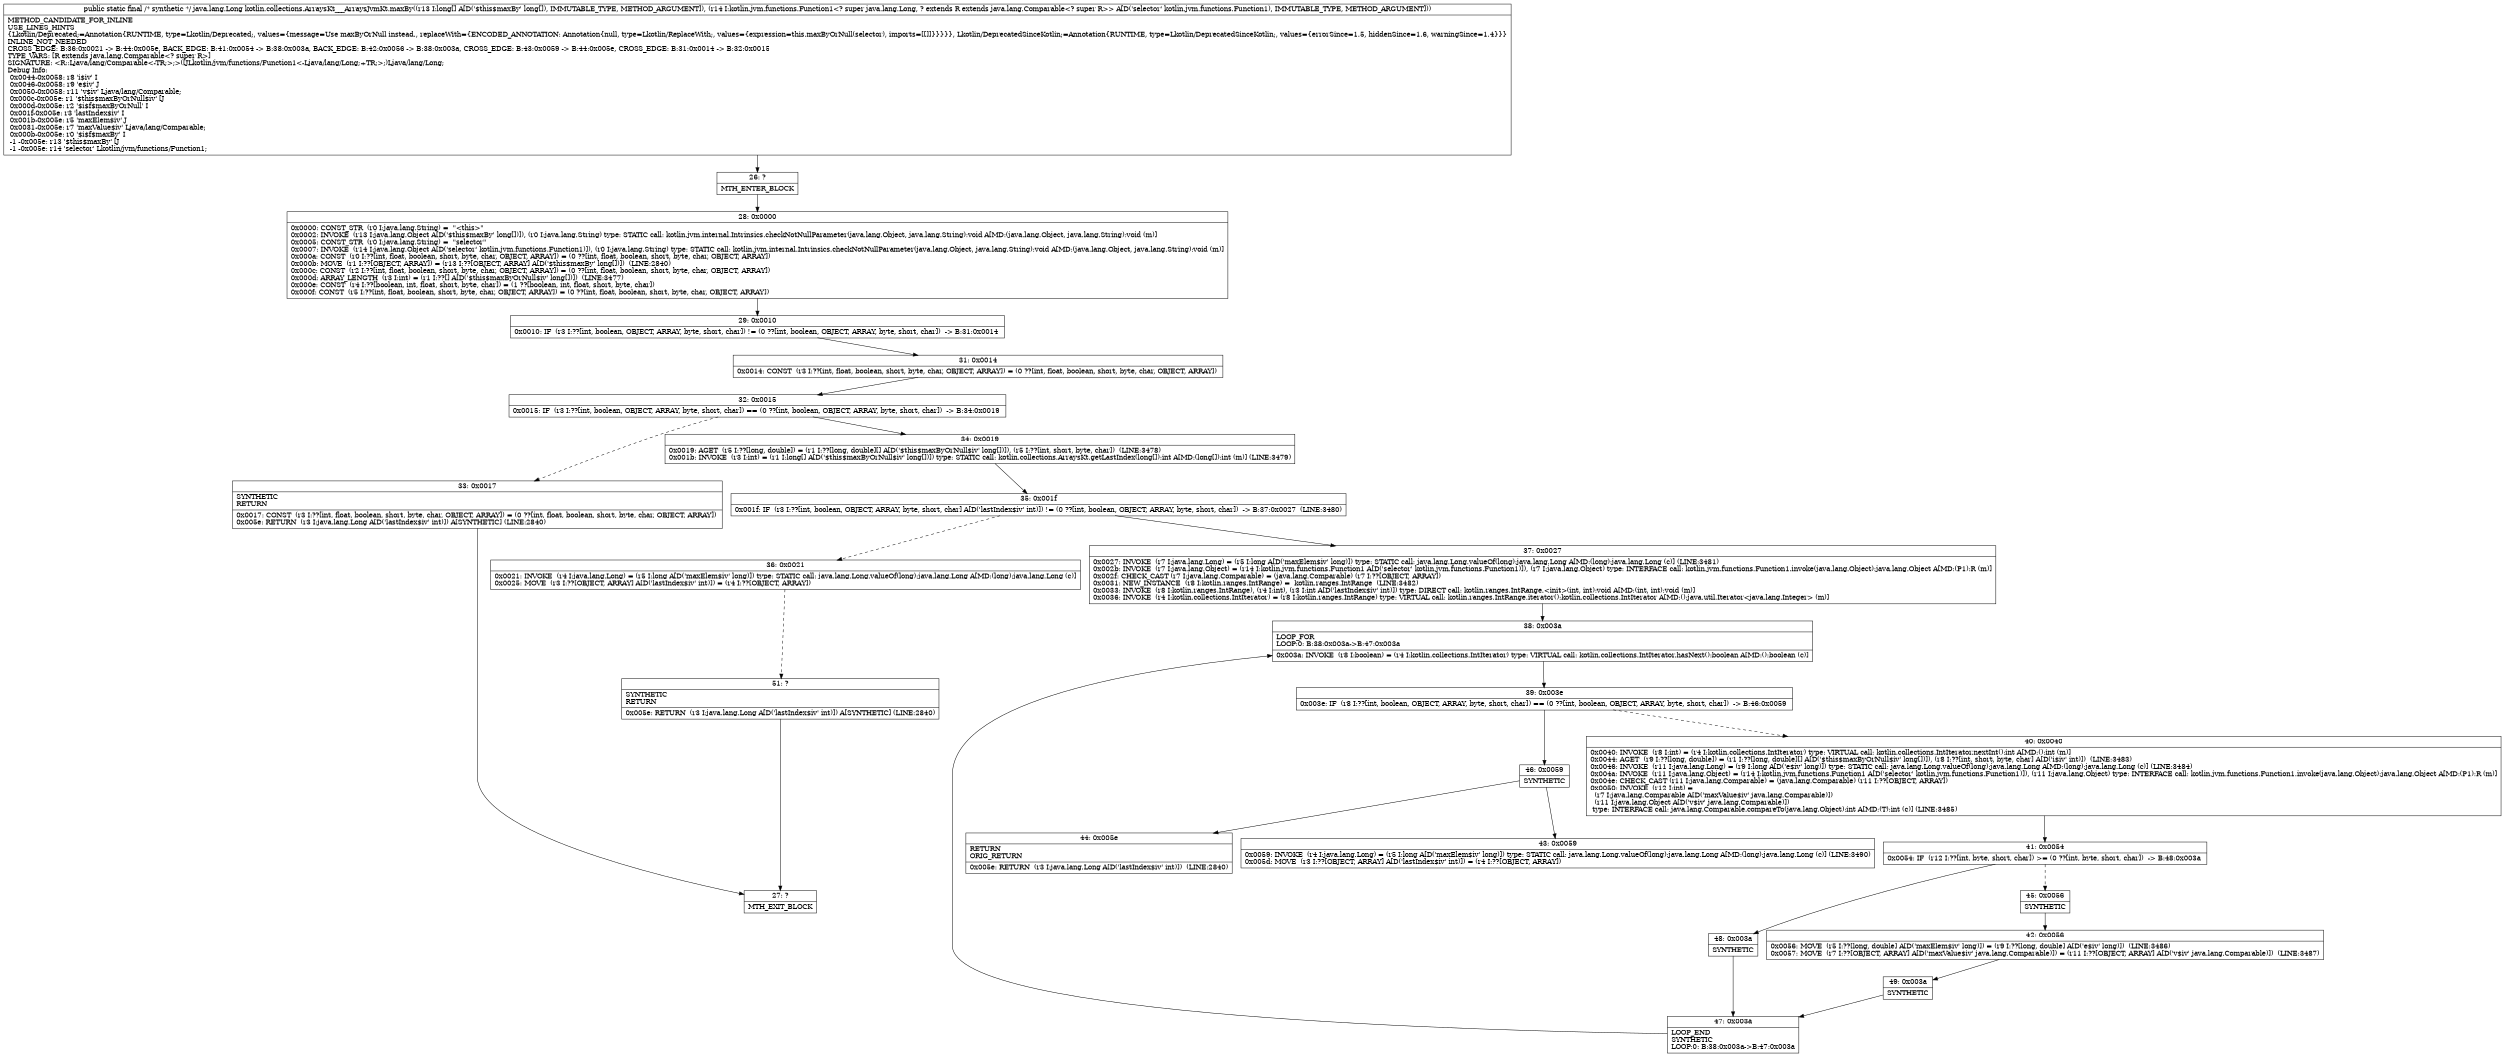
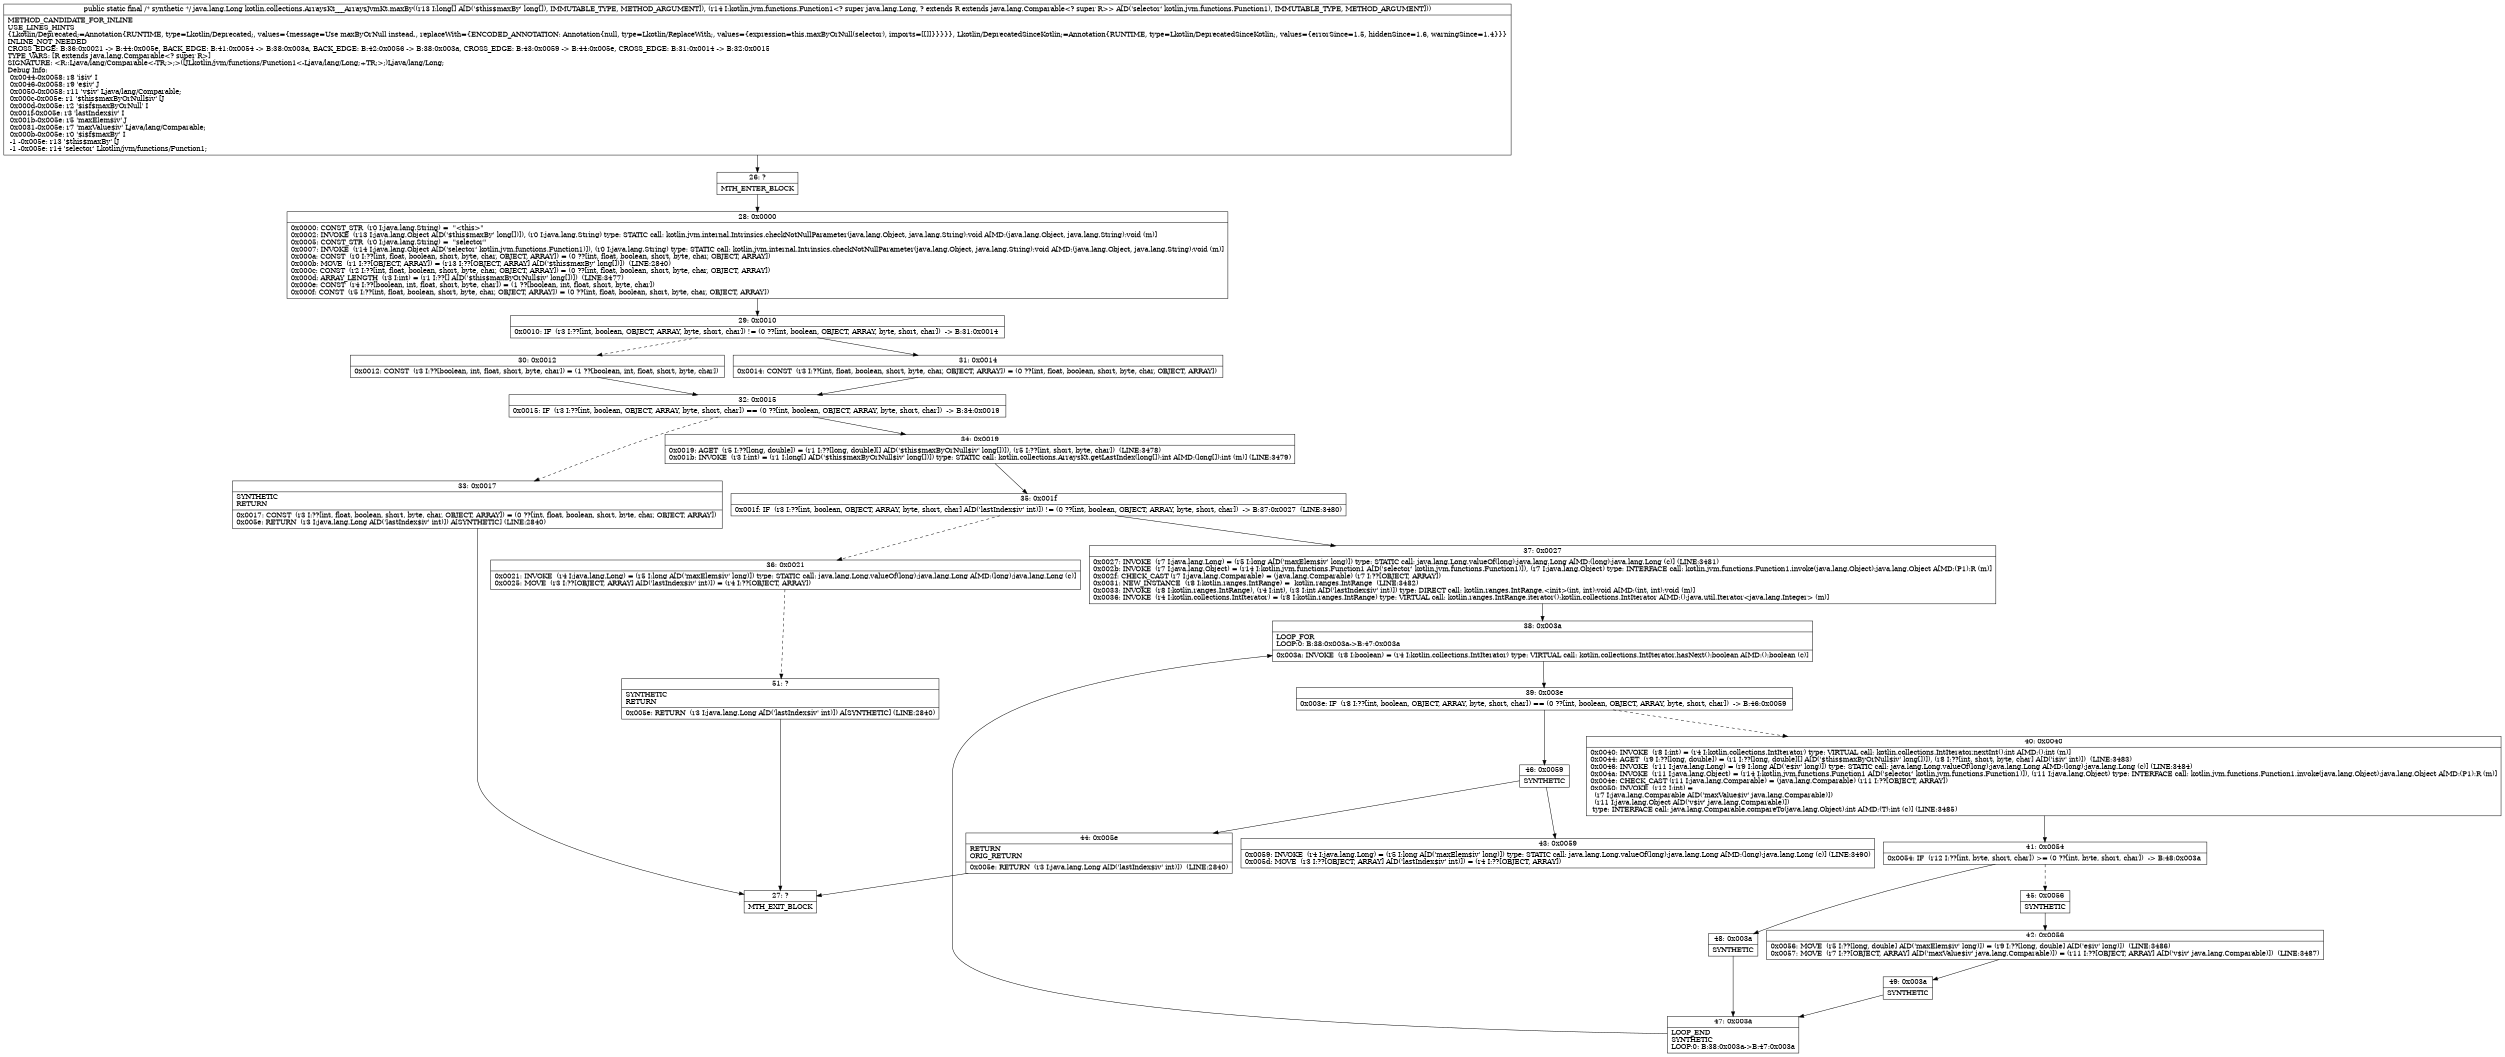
none -> (537, 366)
none -> (895, 884)
